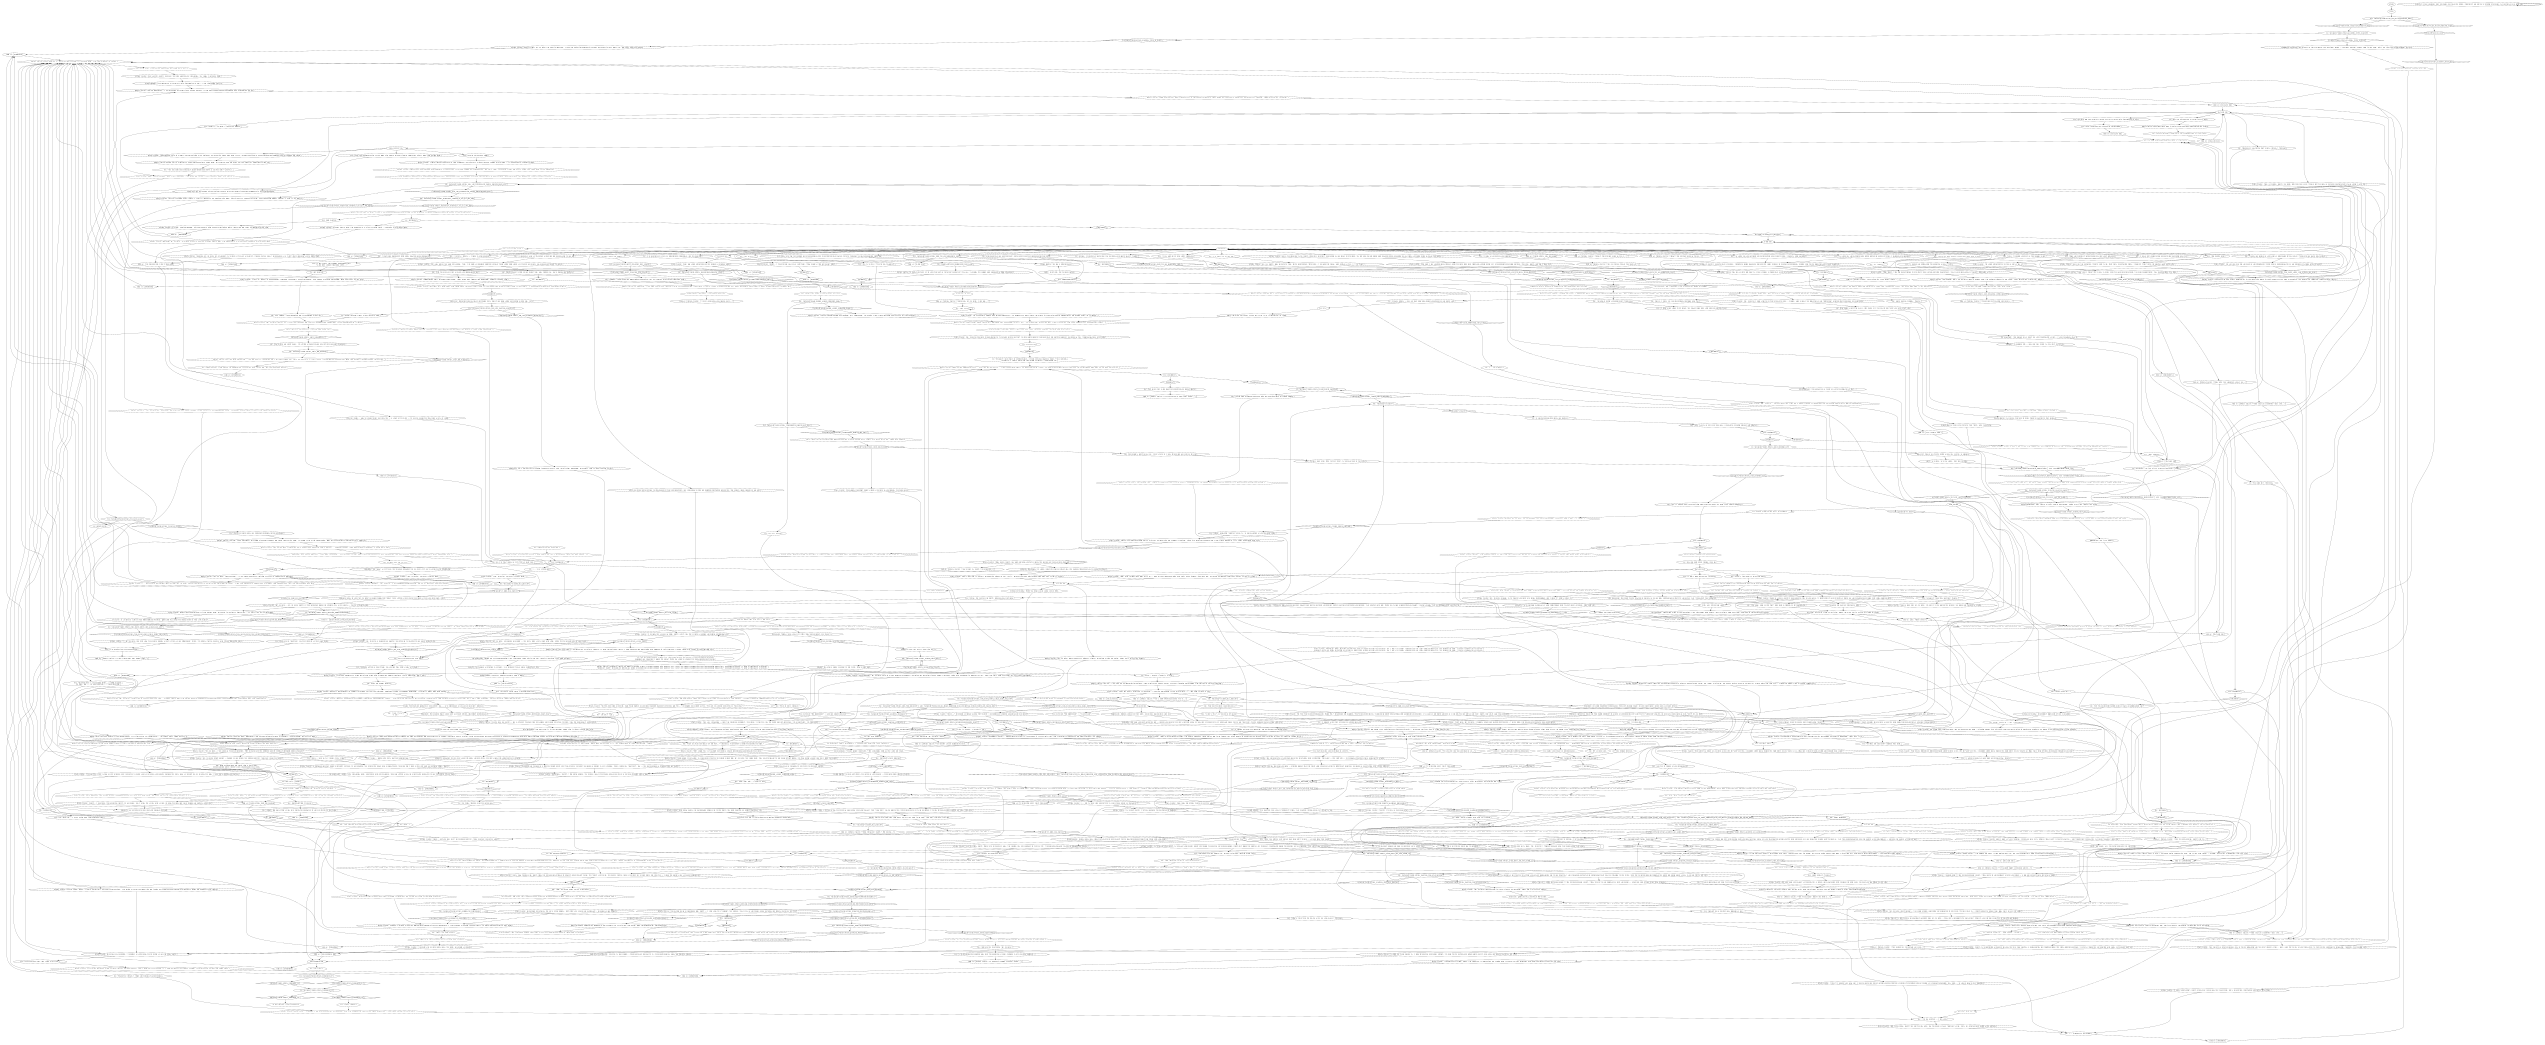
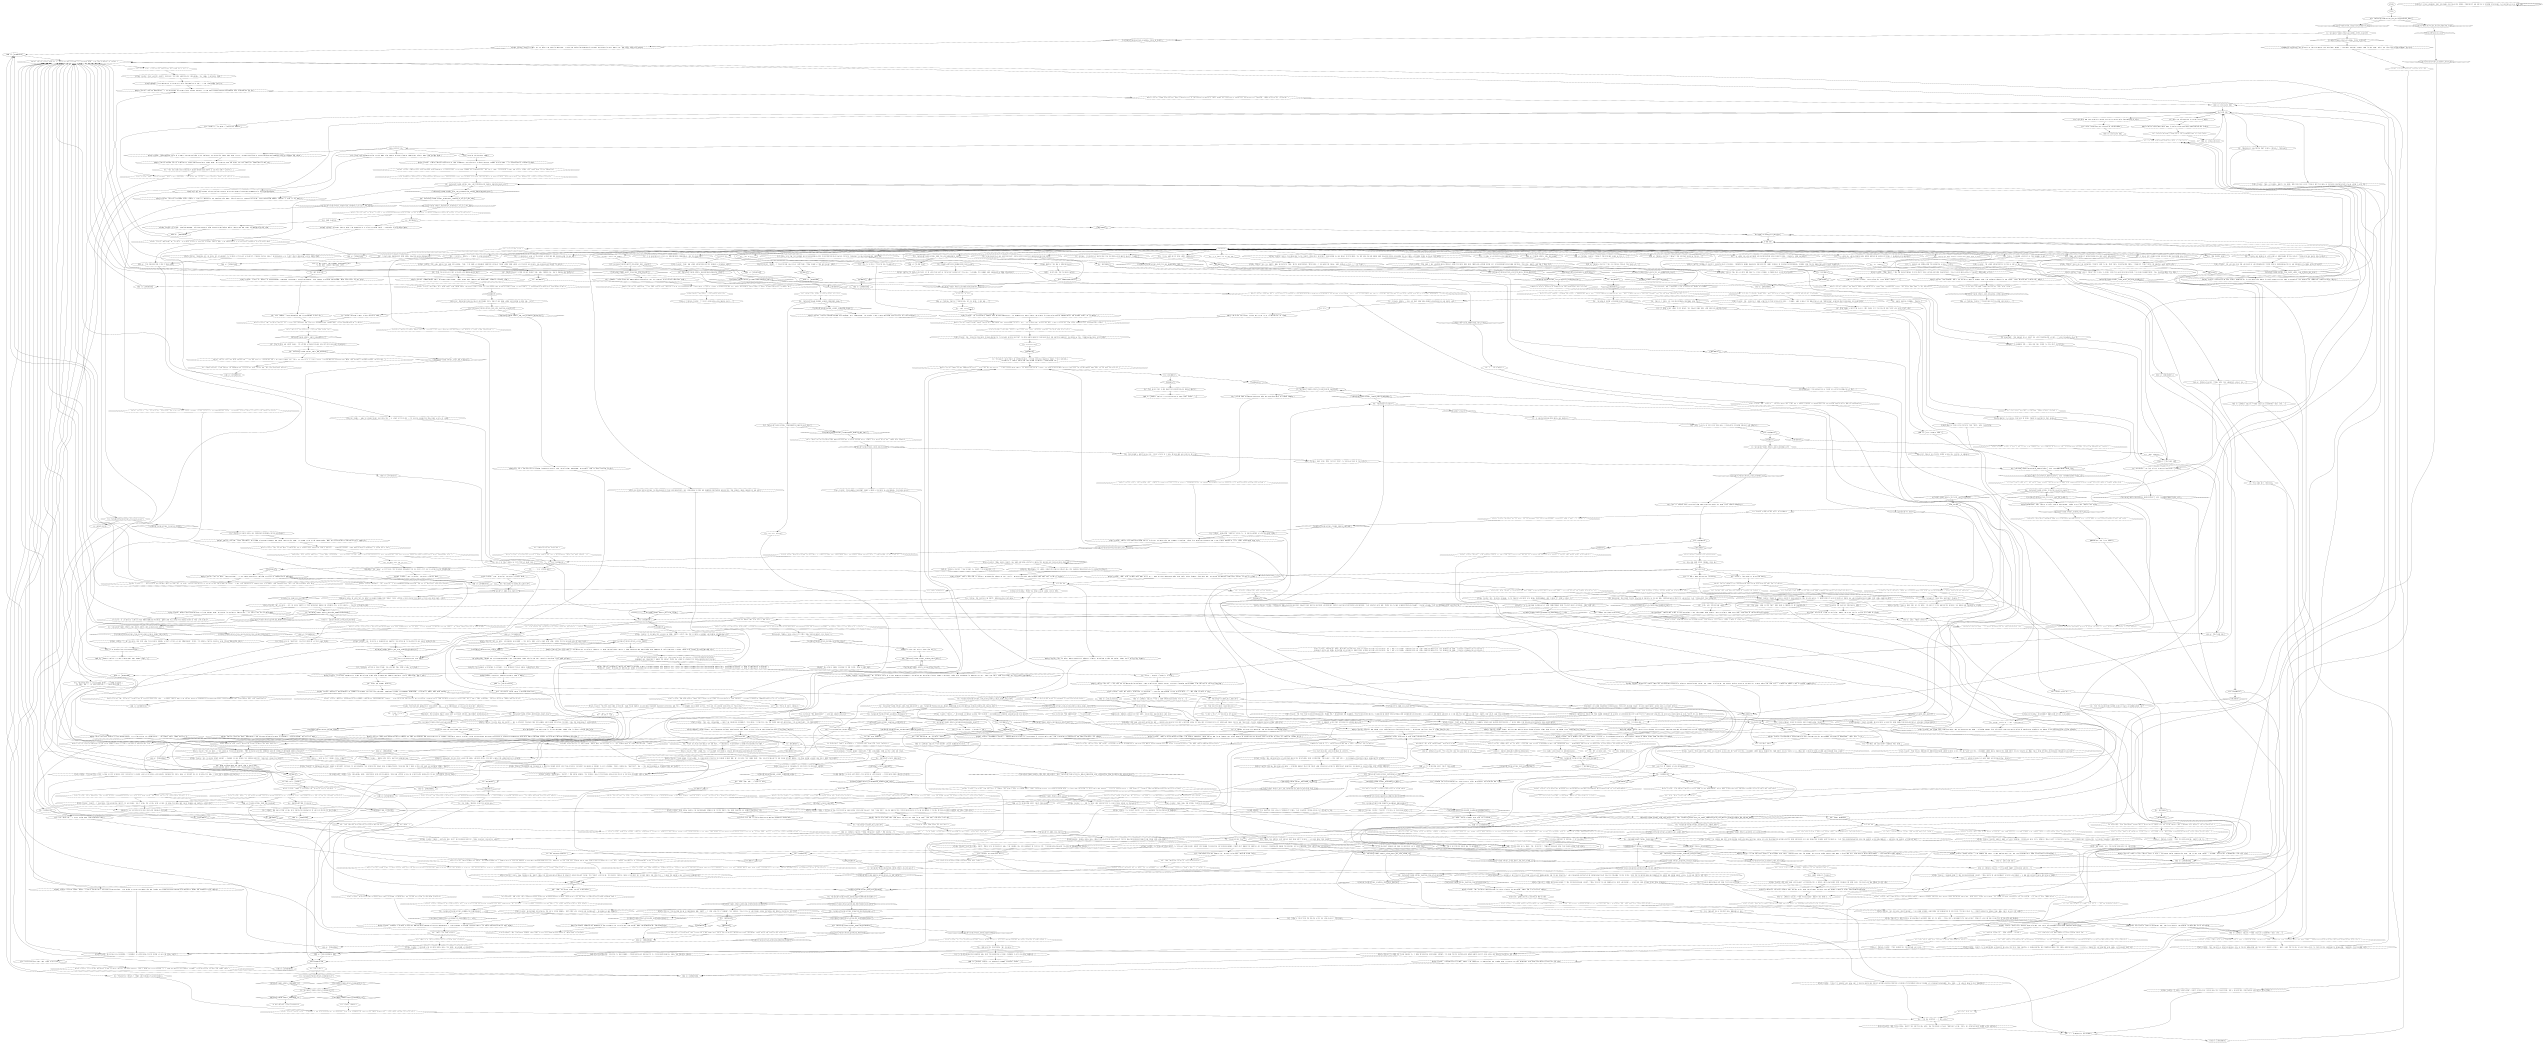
(1059, 269) -> (1058, 268)
(1947, 461) -> none
